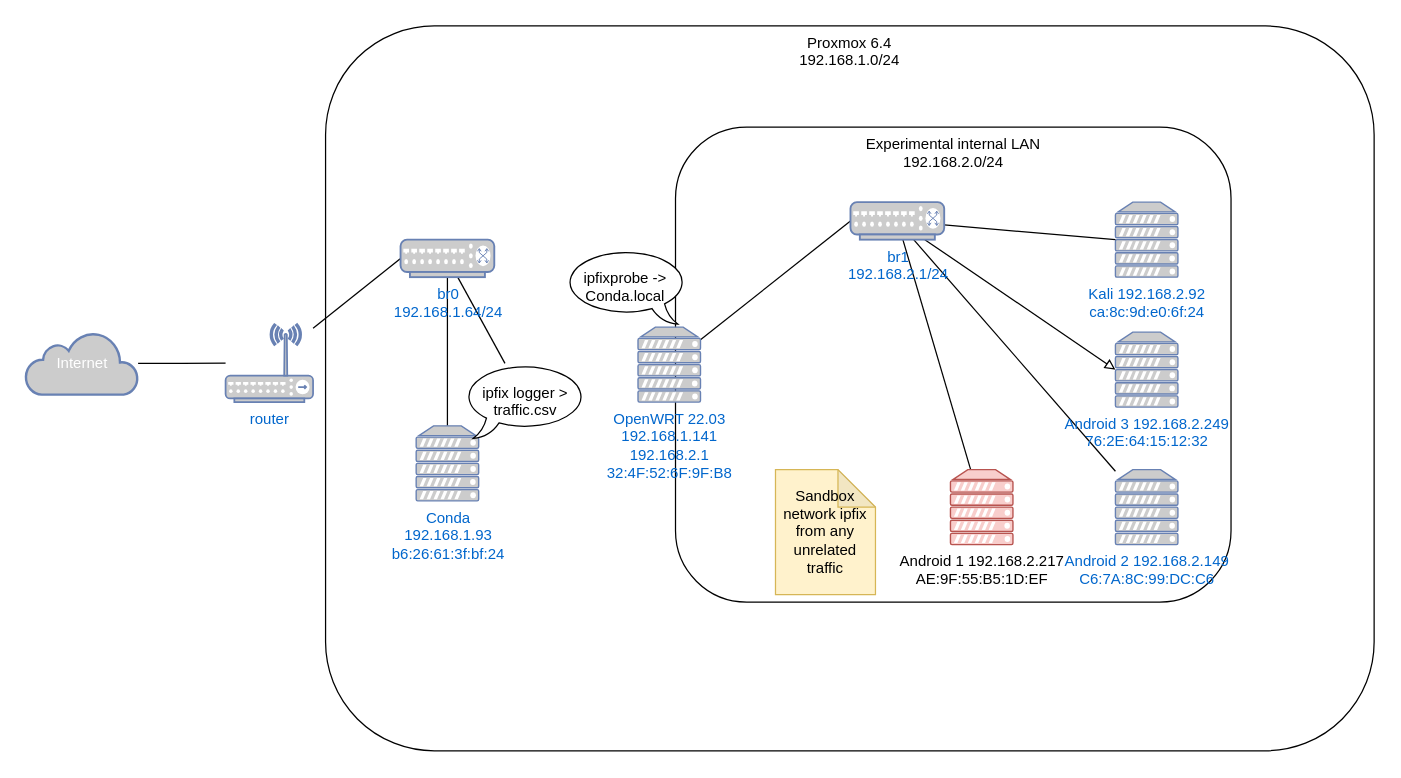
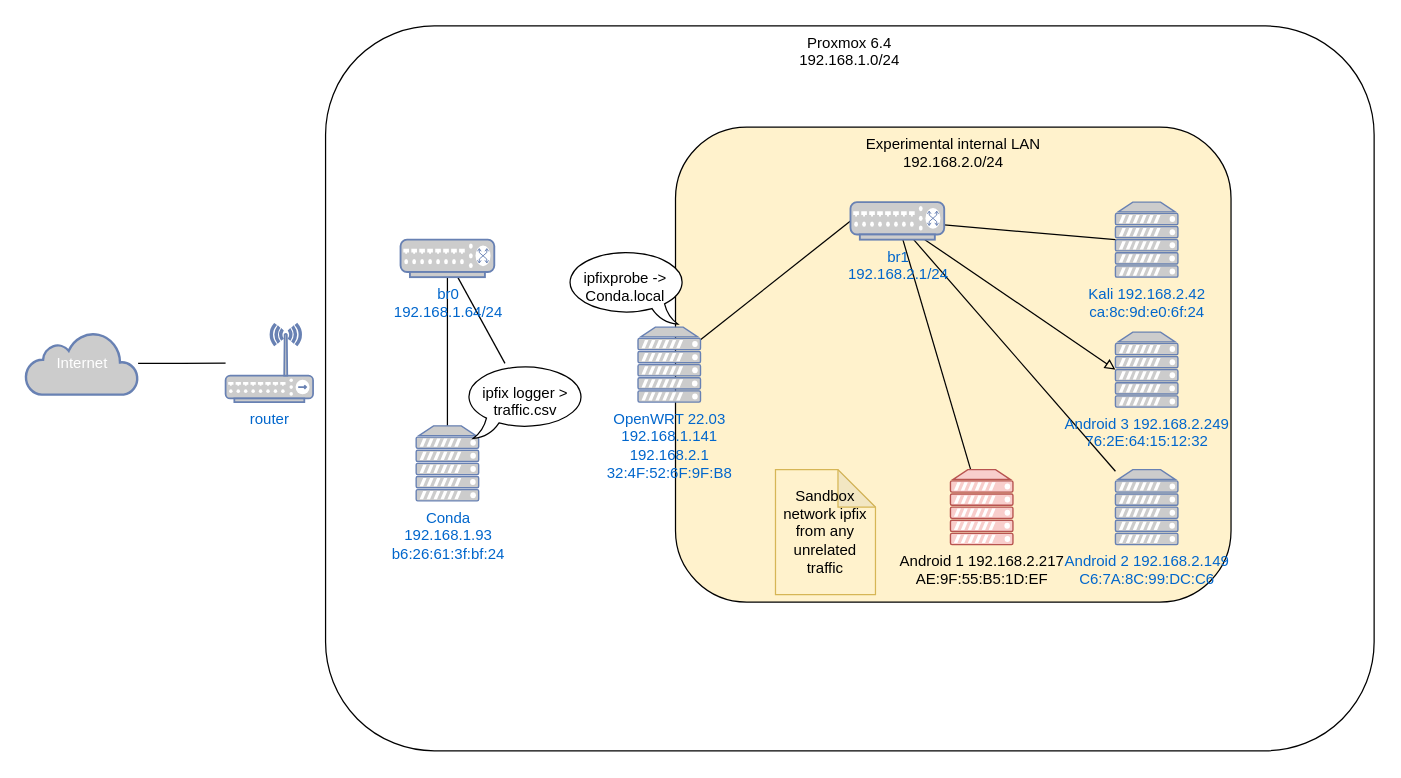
(356, 293) -> none
(1148, 304) -> (1148, 304)
(953, 364) -> (953, 364)
